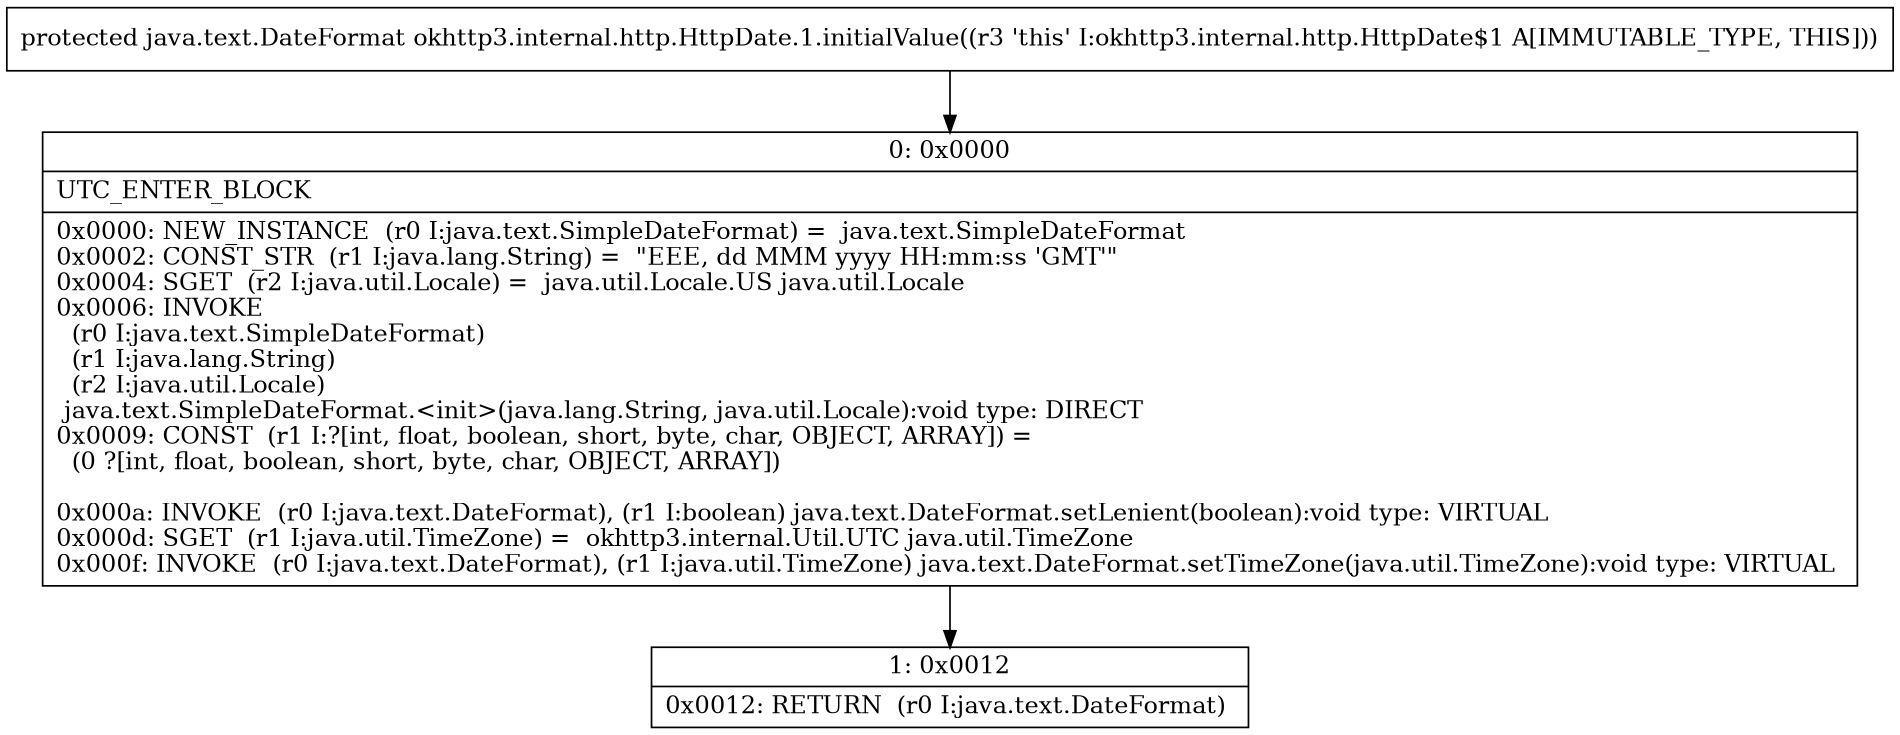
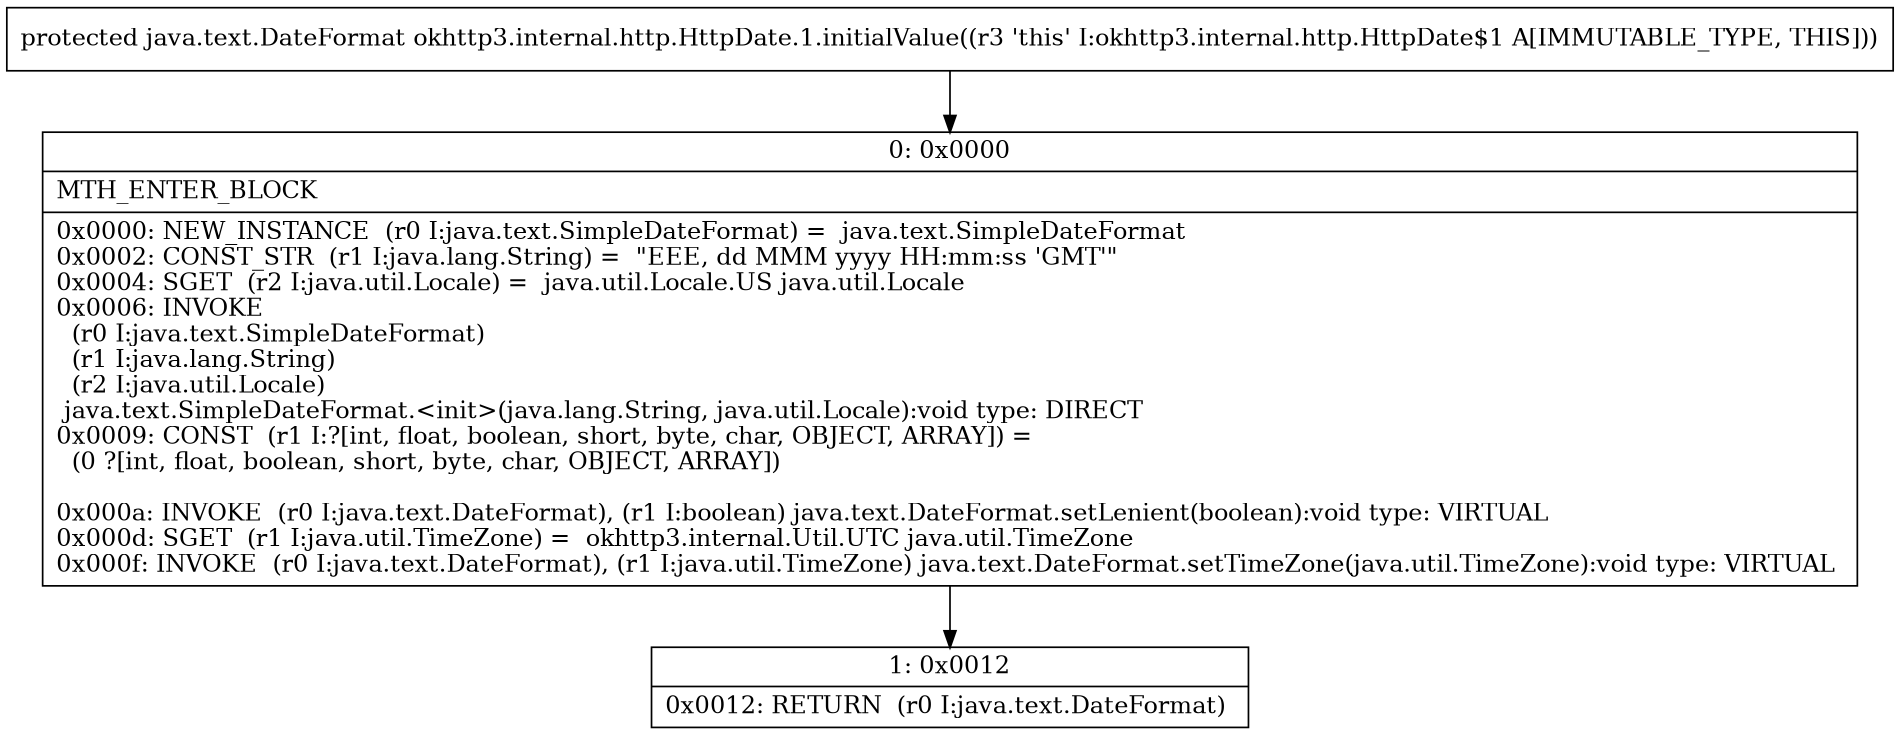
(184, 191) -> (188, 191)
